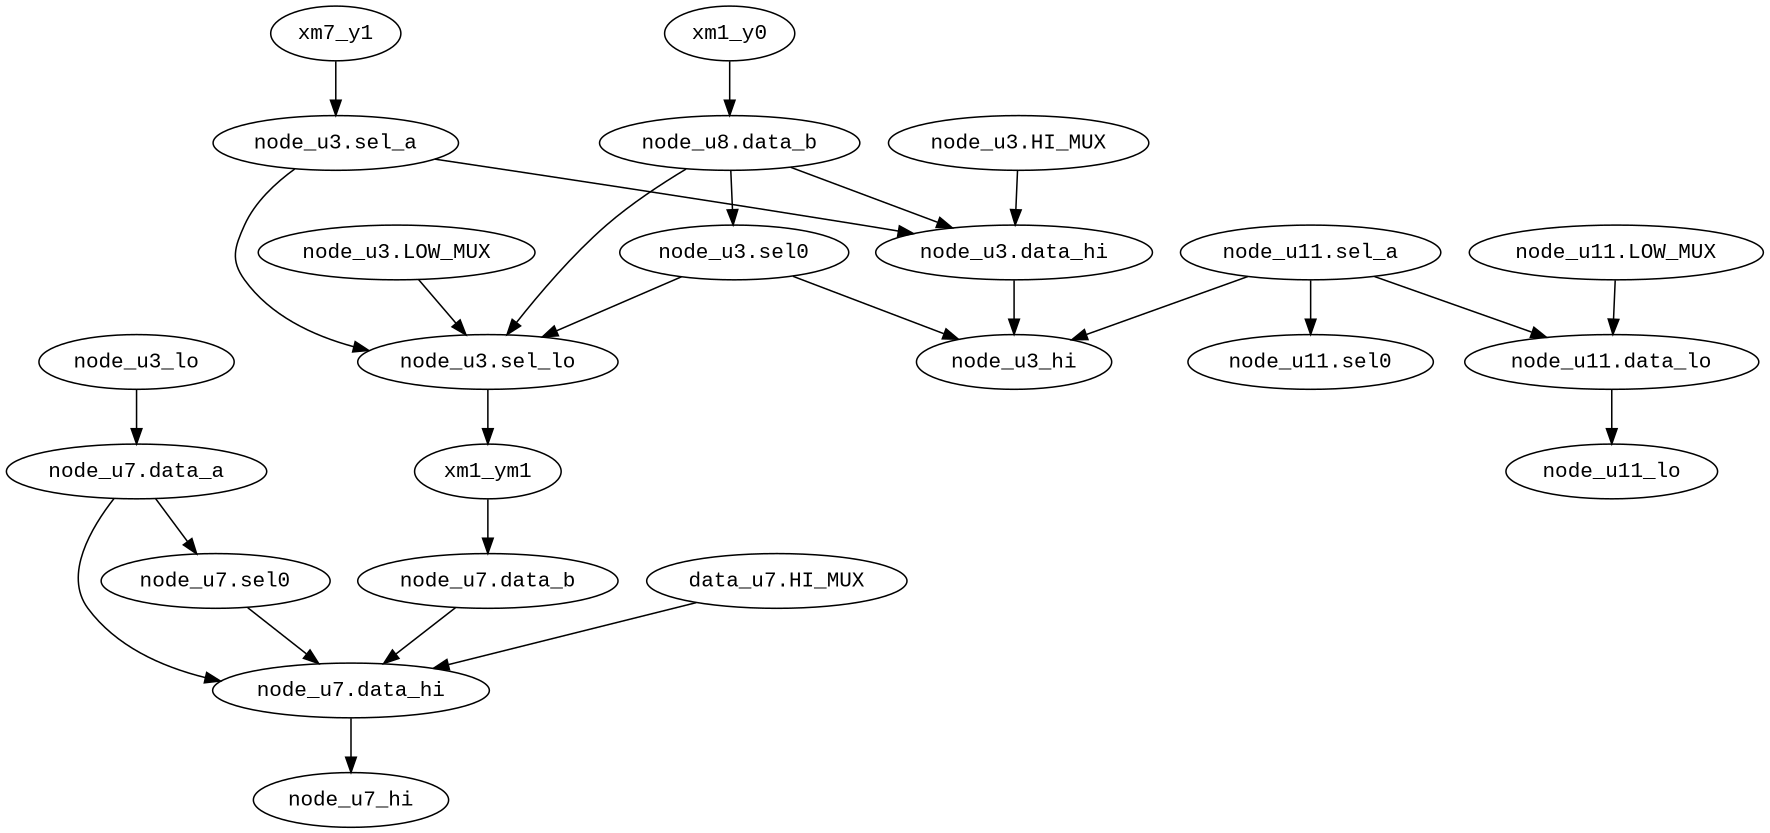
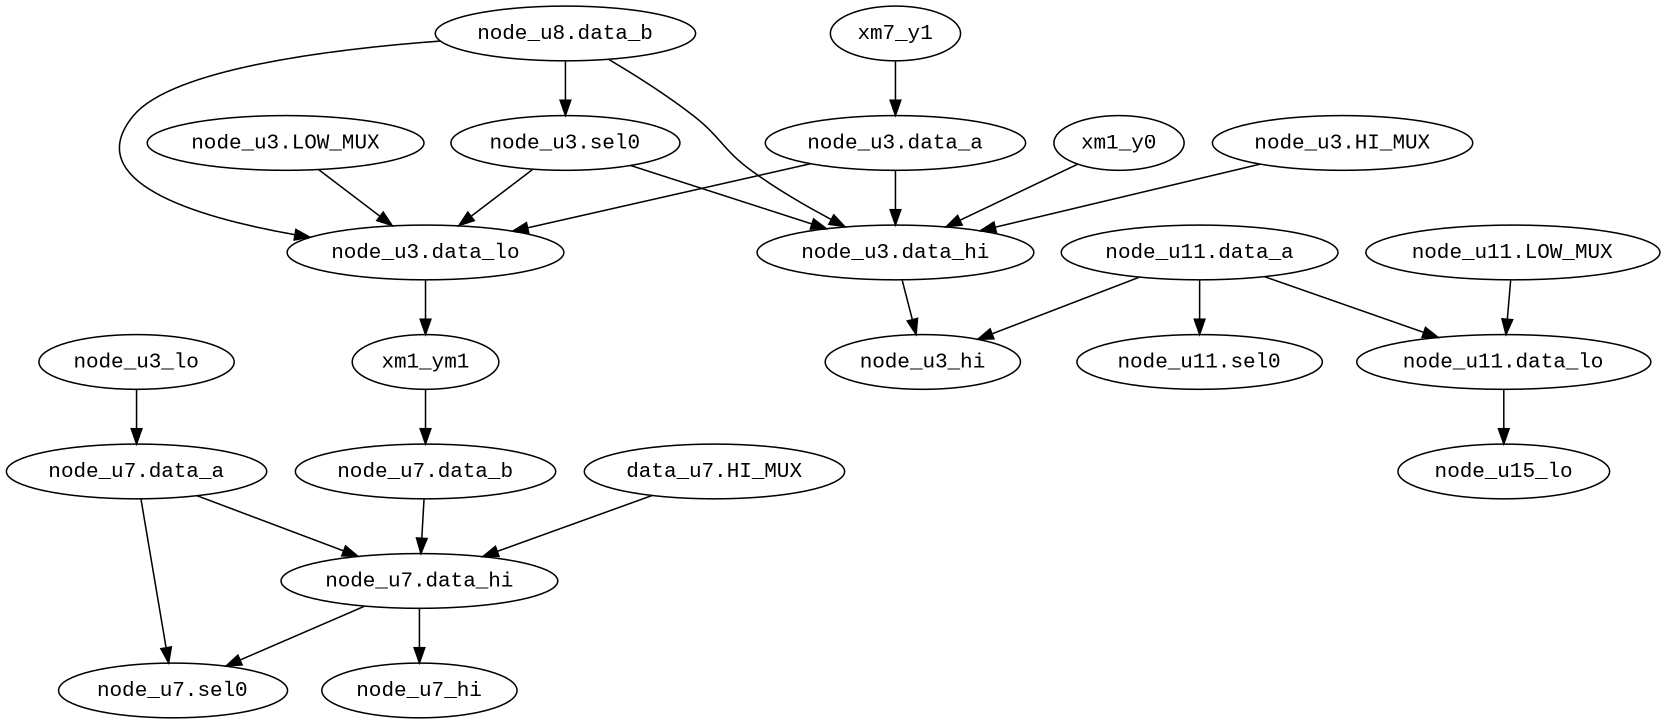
(730, 81) -> (1019, 192)
(336, 143) -> (895, 143)
(1311, 252) -> (1200, 252)
(868, 305) -> (721, 195)
(488, 362) -> (426, 252)
(1612, 471) -> (1504, 471)
(277, 631) -> (302, 633)
